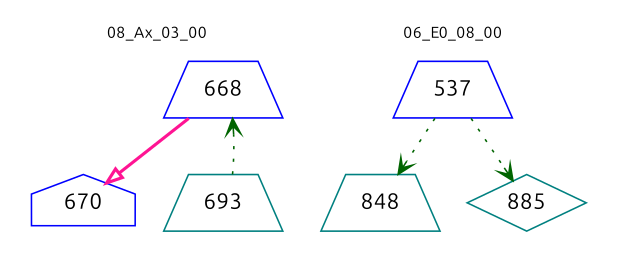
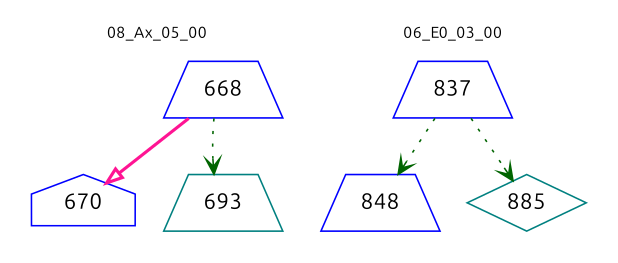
(157, 34) -> (157, 34)
(454, 34) -> (454, 34)
(453, 90) -> (453, 90)
(234, 154) -> (213, 138)
(380, 203) -> (380, 203)
